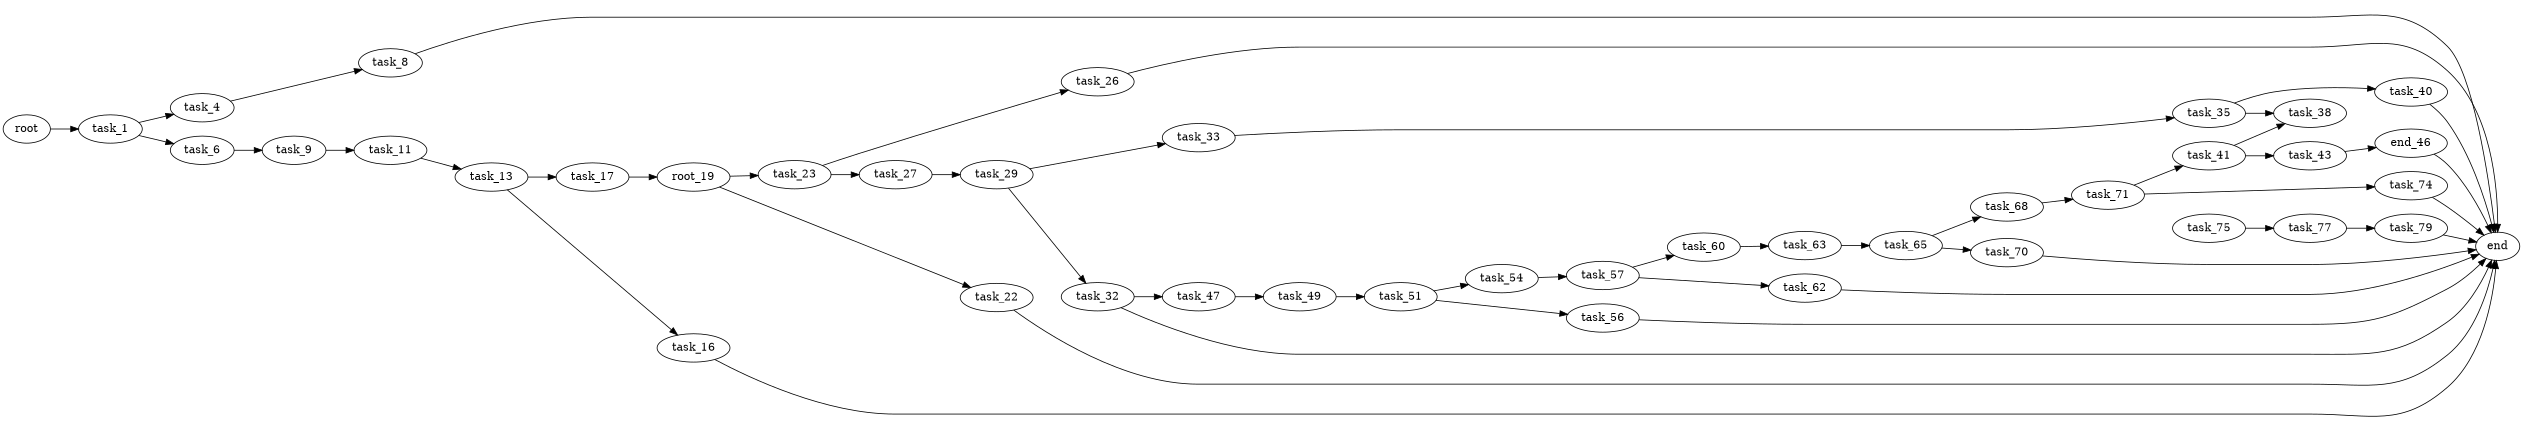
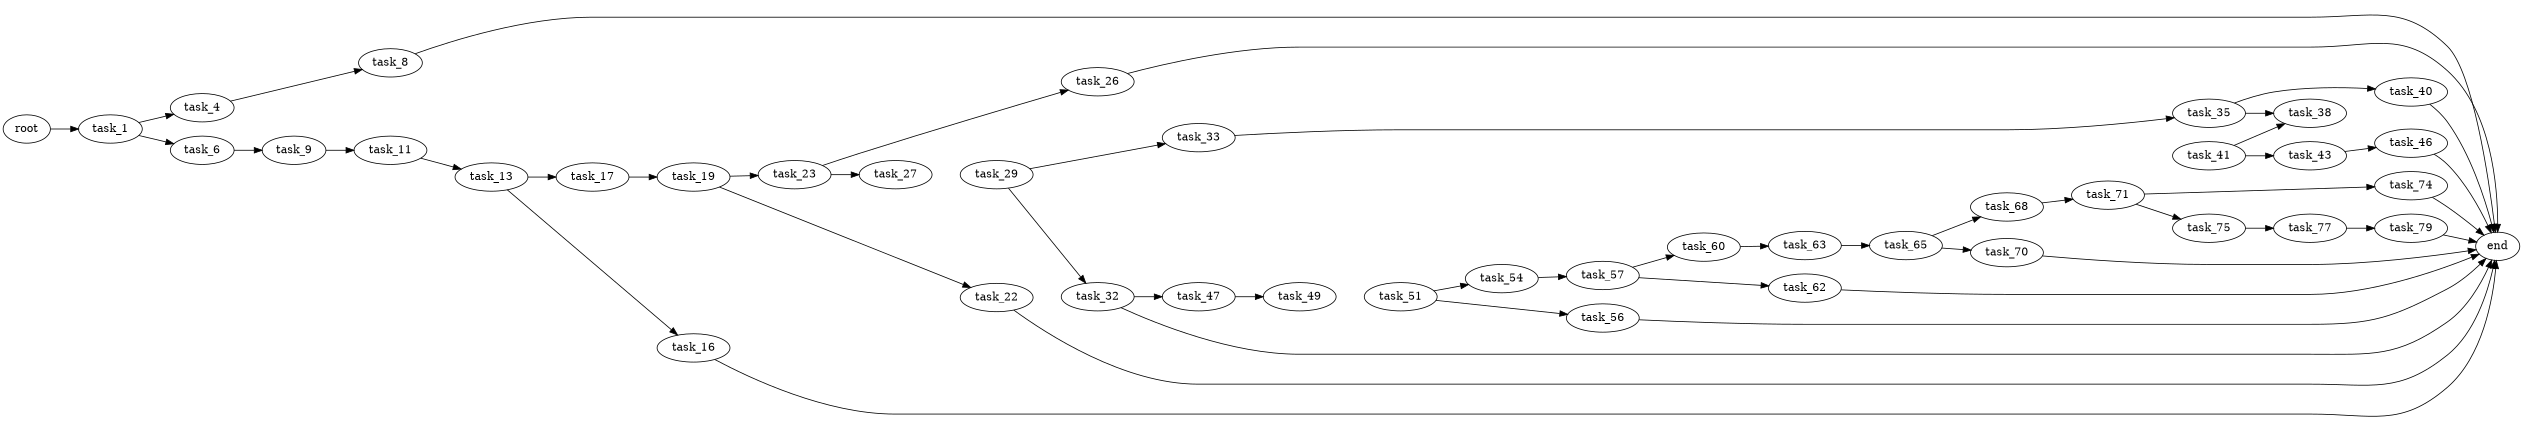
(2411, 143) -> (2411, 143)
(942, 175) -> none
(694, 177) -> (694, 177)
(2155, 177) -> (2155, 210)
(1346, 297) -> none
